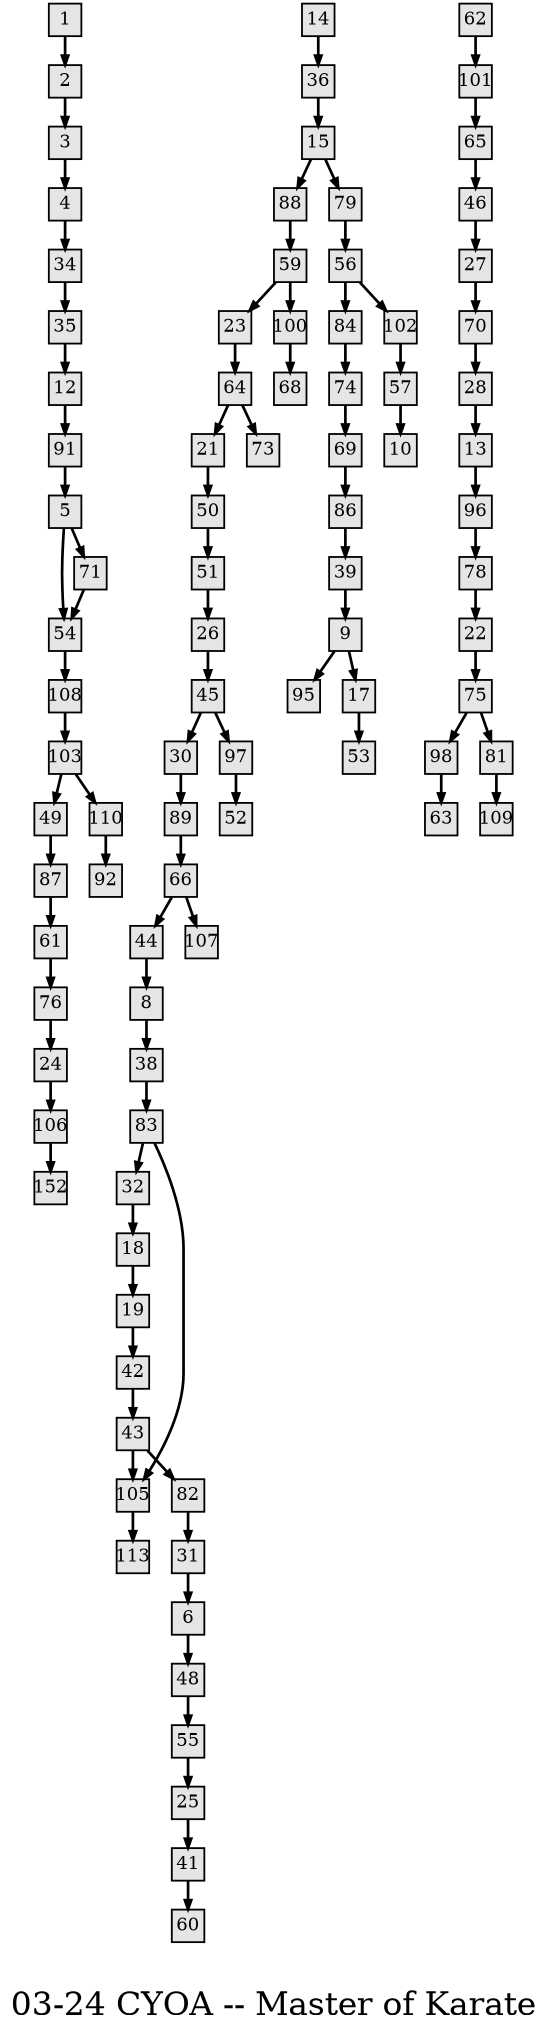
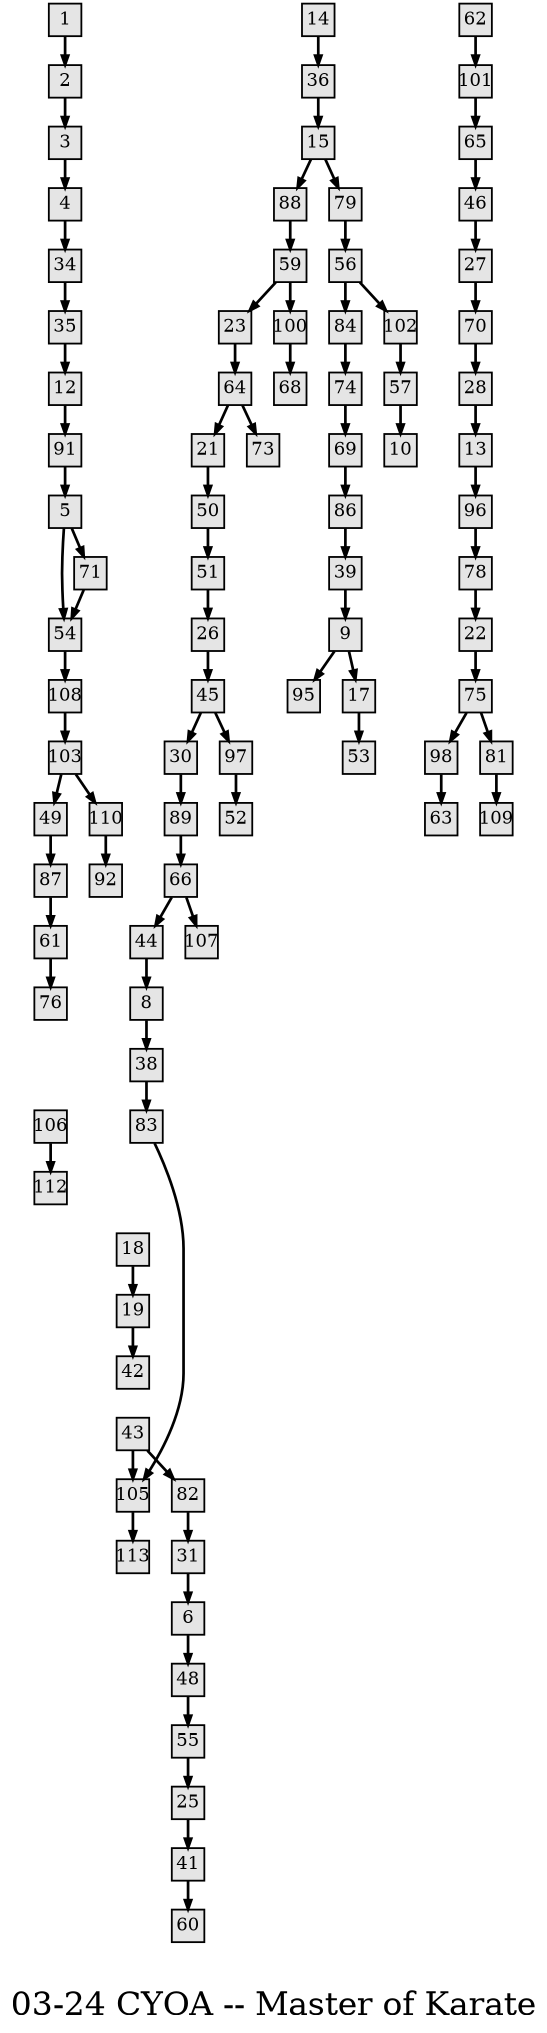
(51, 1065) -> none
(51, 1188) -> (51, 1188)
(133, 1188) -> none
(133, 1399) -> none
